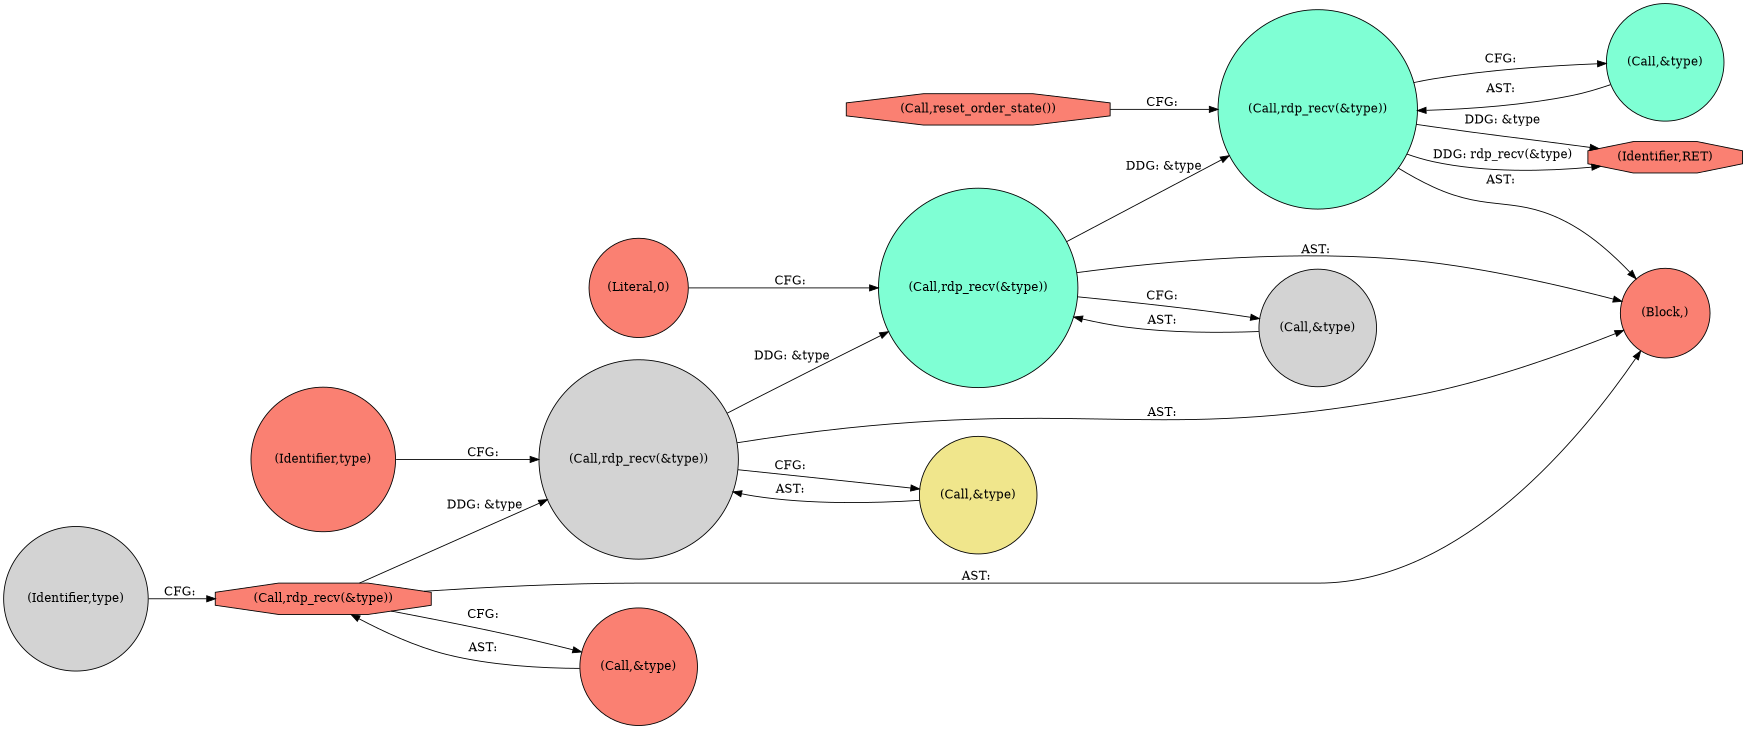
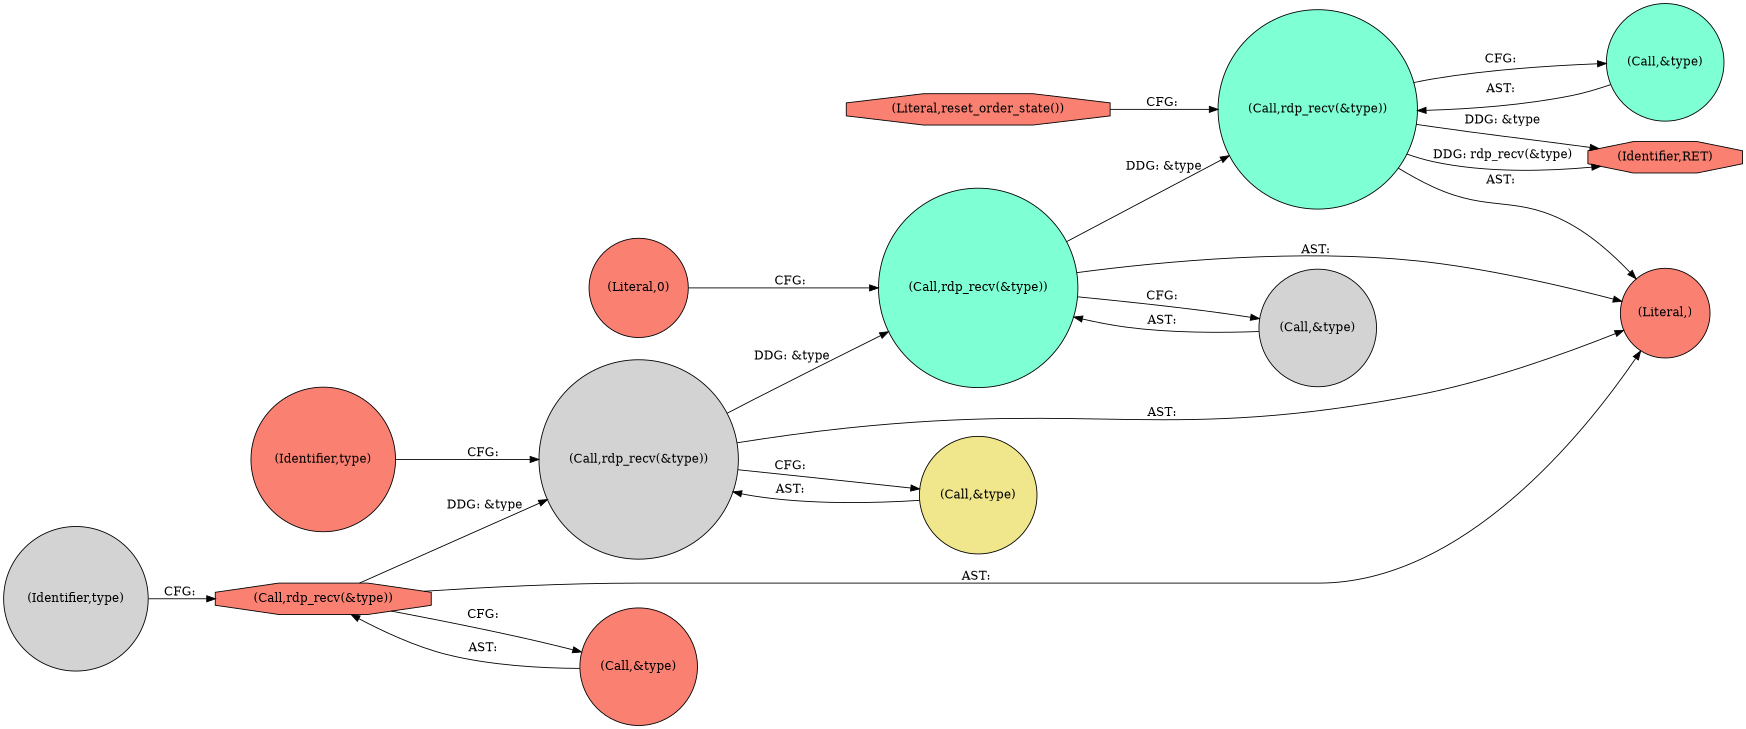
(978, 109) -> (978, 109)
(1665, 313) -> (1665, 313)
